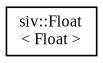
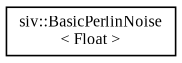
(52, 31) -> (91, 31)
